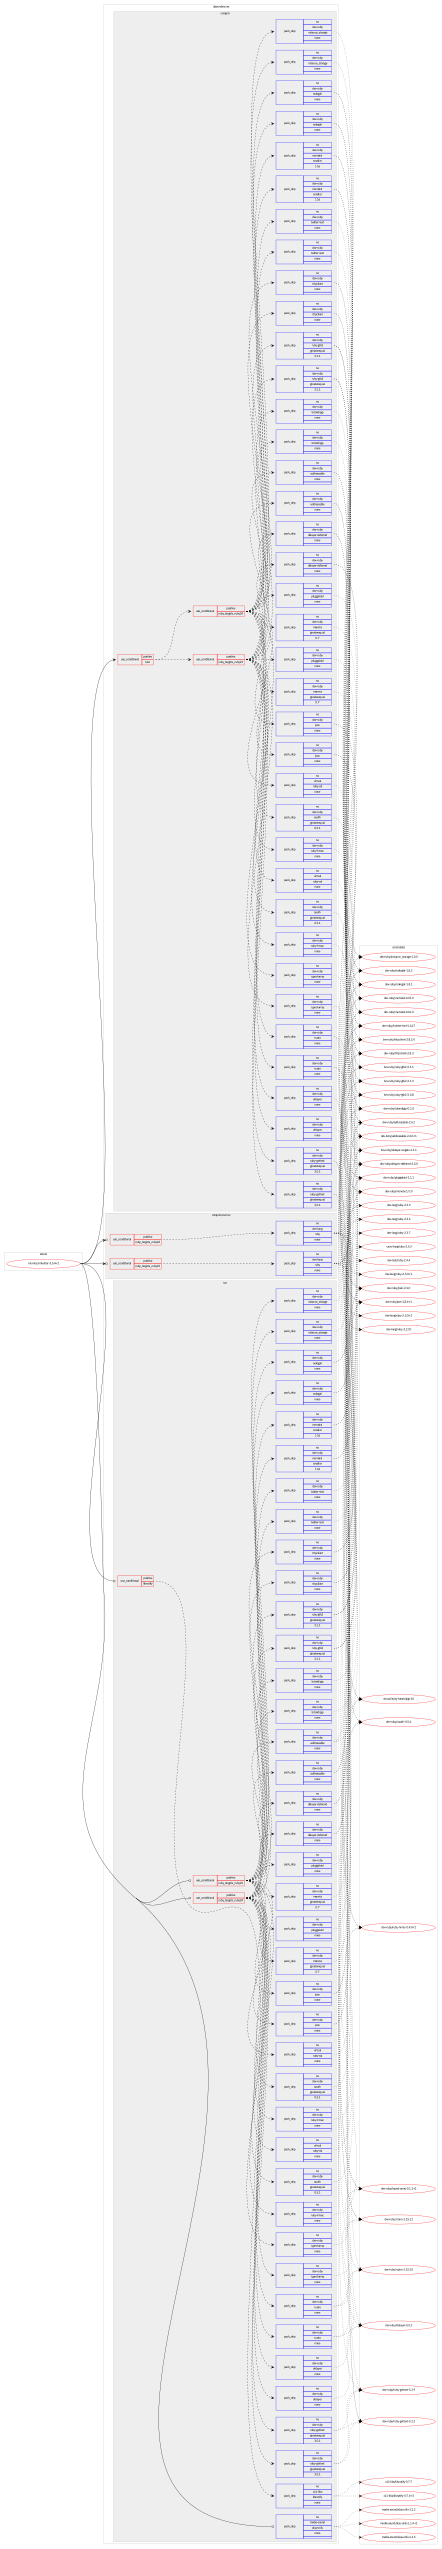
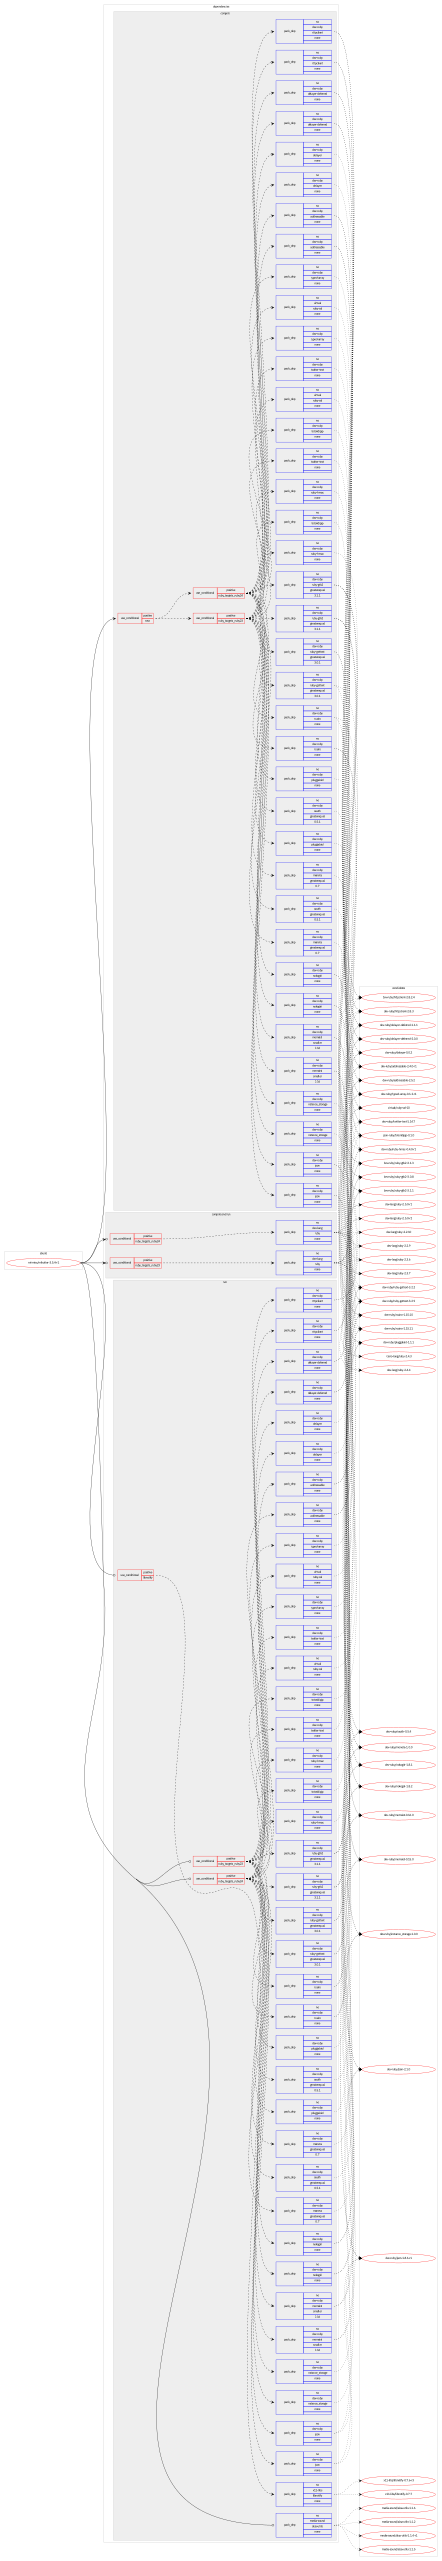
(399, 1109) -> (399, 1136)
(399, 1150) -> (399, 1025)
(399, 1261) -> (399, 1370)
(399, 1699) -> (399, 1108)
none -> (399, 2508)
